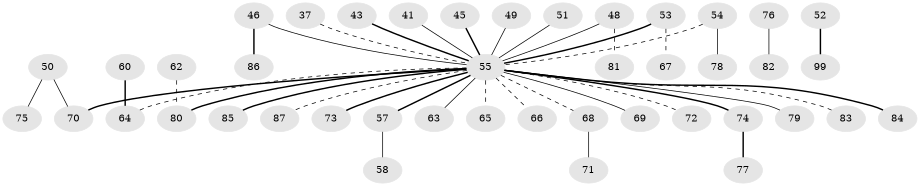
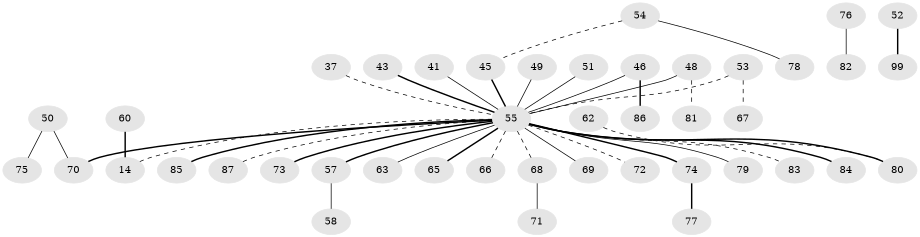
(579, 47) -> (629, 97)
(605, 50) -> (561, 38)
(486, 93) -> (473, 145)
(125, 119) -> (125, 170)
